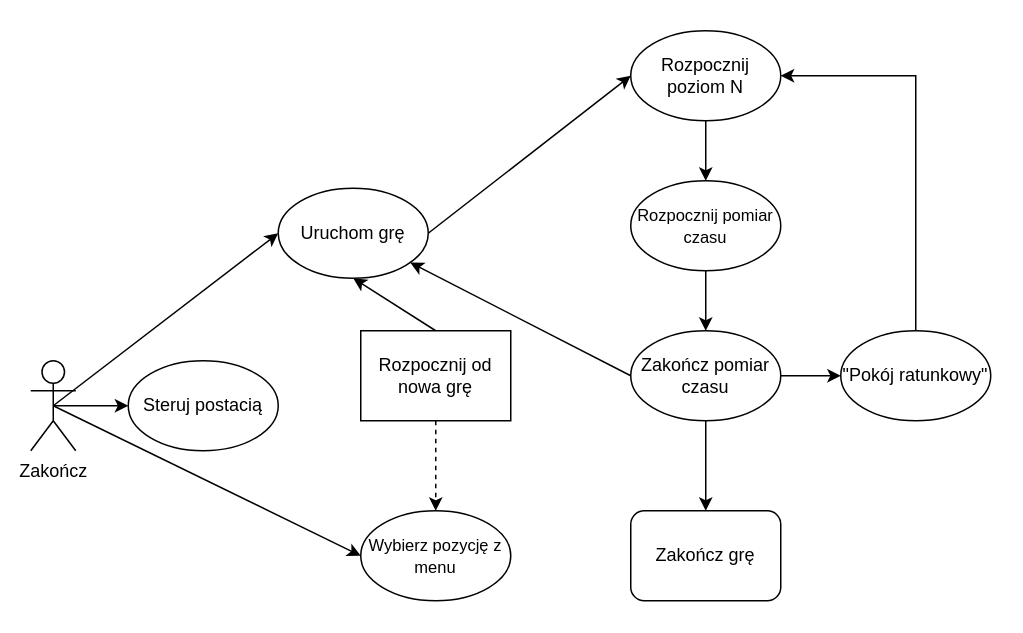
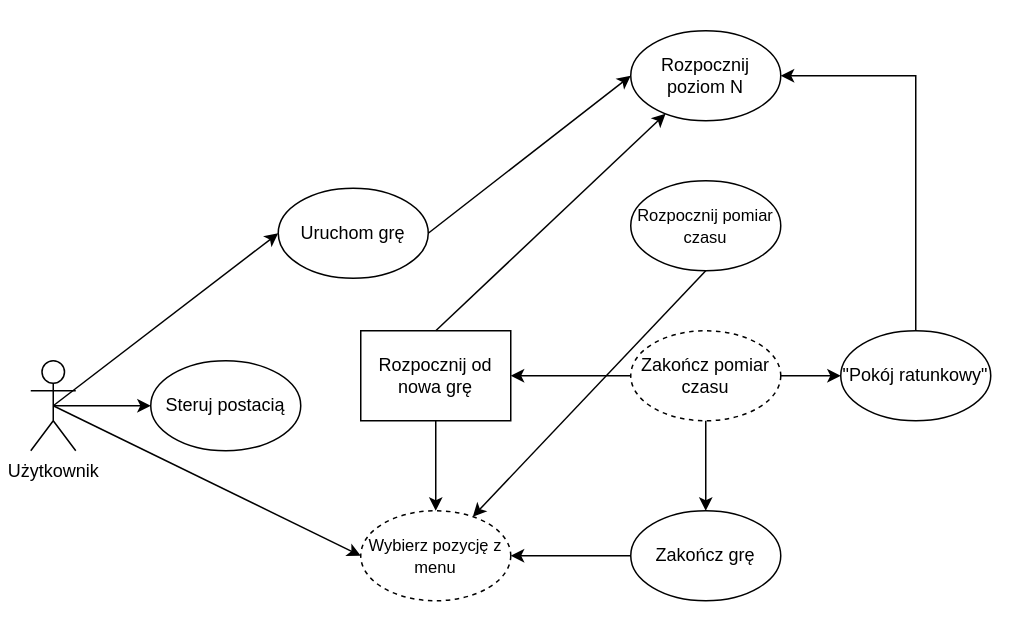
(706, 146) -> none
(706, 296) -> (593, 390)
(399, 307) -> (547, 226)
(525, 321) -> (576, 376)
(706, 376) -> (706, 376)
(203, 406) -> (226, 406)
(436, 462) -> (436, 462)
(54, 472) -> (54, 472)
(436, 556) -> (436, 556)
none -> (576, 556)
(706, 556) -> (706, 556)
